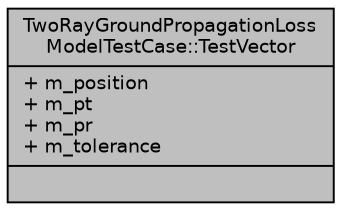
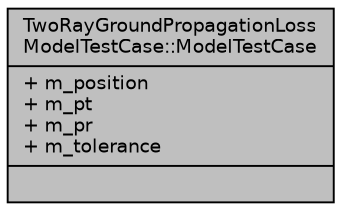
(171, 47) -> (171, 47)
